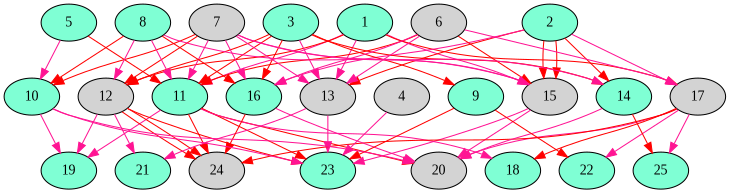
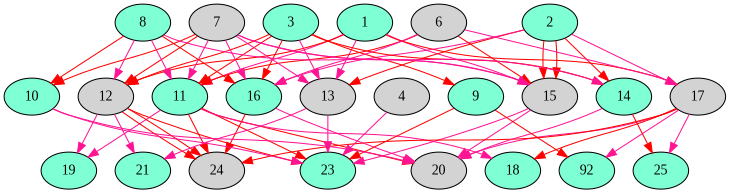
(69, 23) -> none
(373, 66) -> none
(48, 129) -> none
(587, 171) -> (587, 171)
